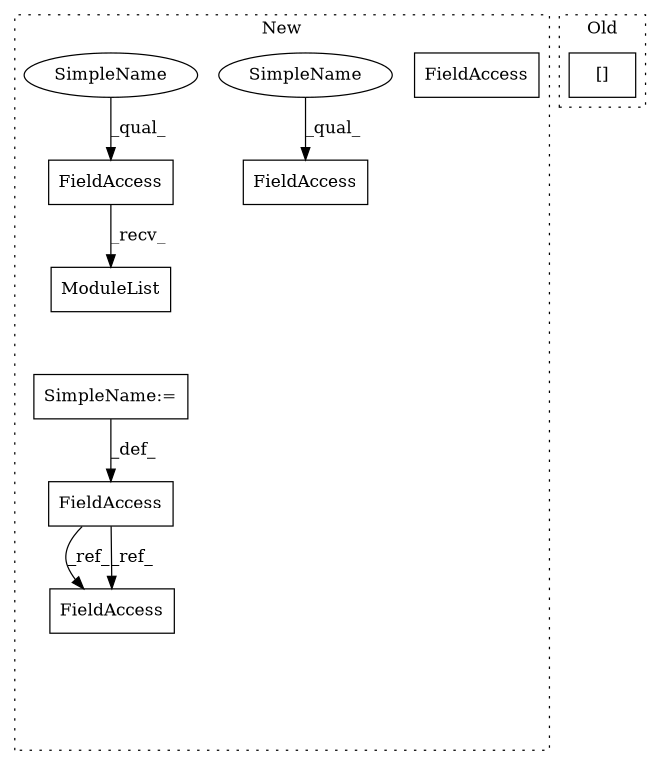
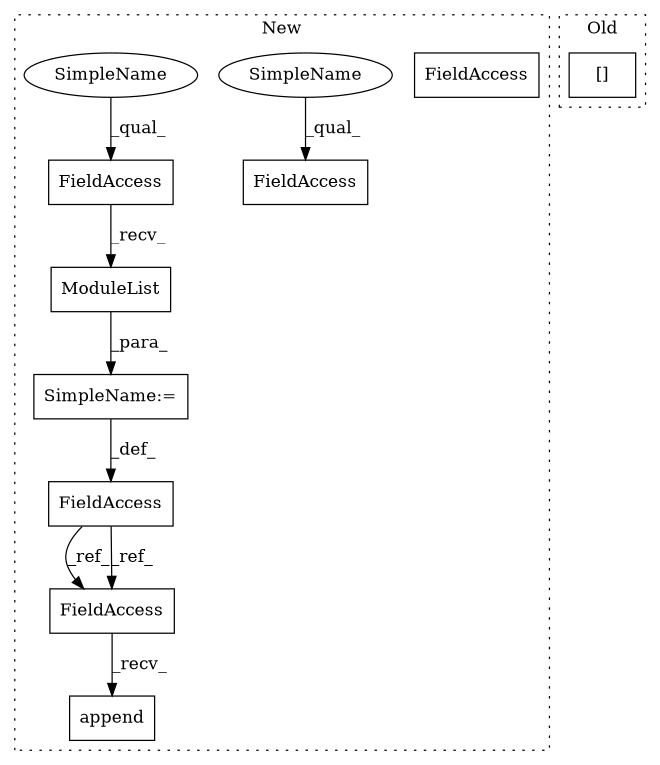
none -> (111, 337)
none -> (112, 718)
